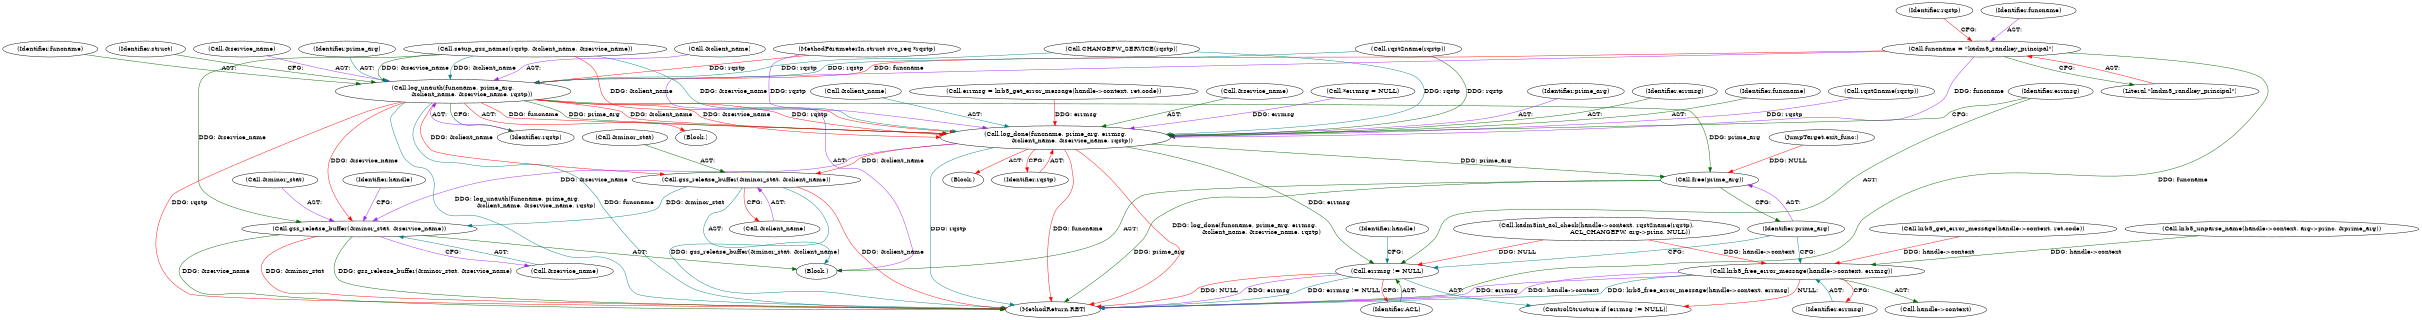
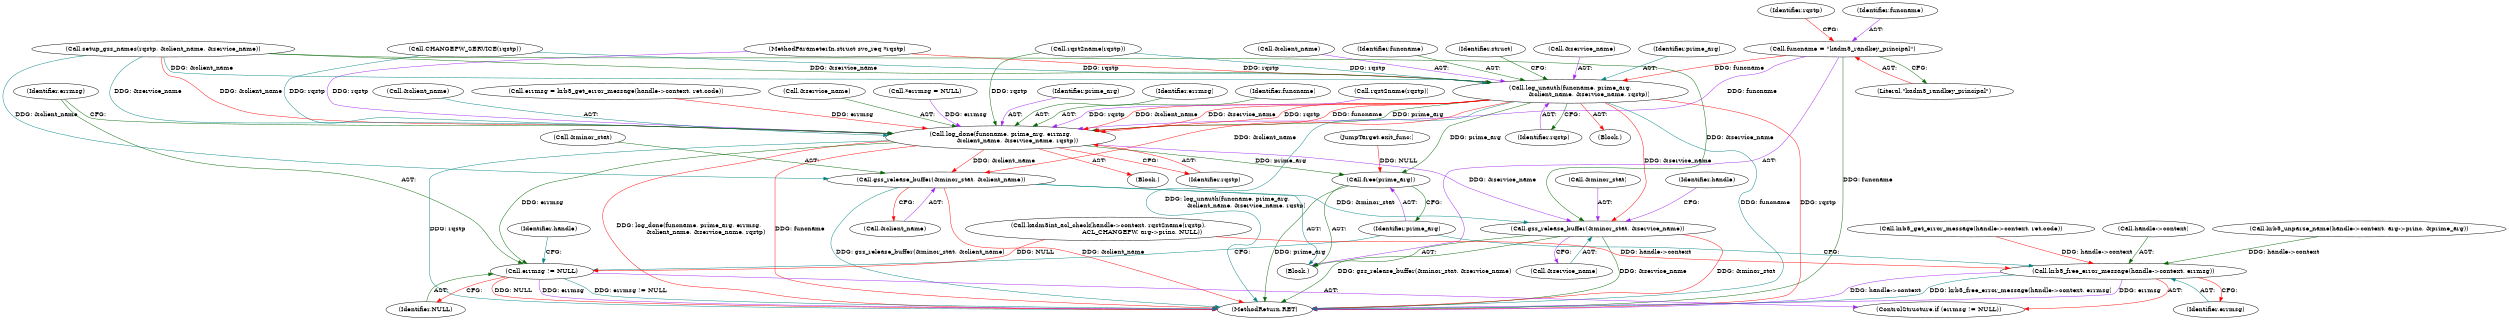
none -> (355, 165)
(1877, 288) -> (2140, 248)
(1809, 290) -> (2176, 290)
(1443, 292) -> (1223, 290)
(1397, 310) -> (426, 310)
